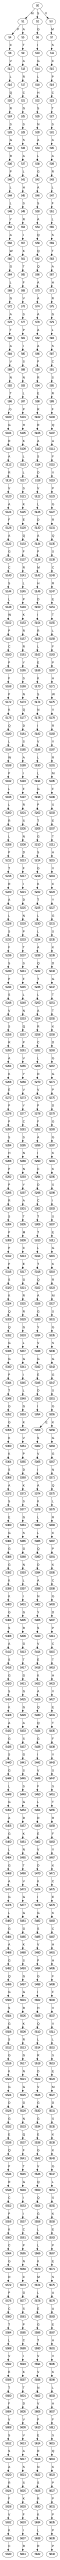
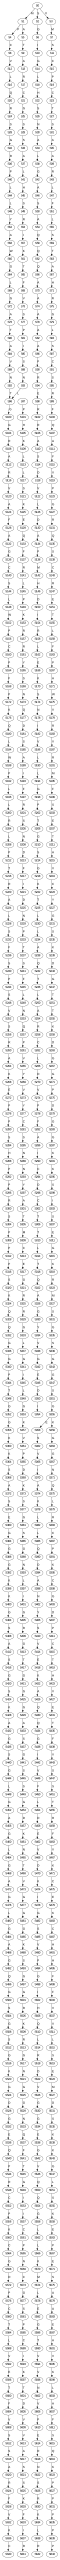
(23, 393) -> (17, 393)
